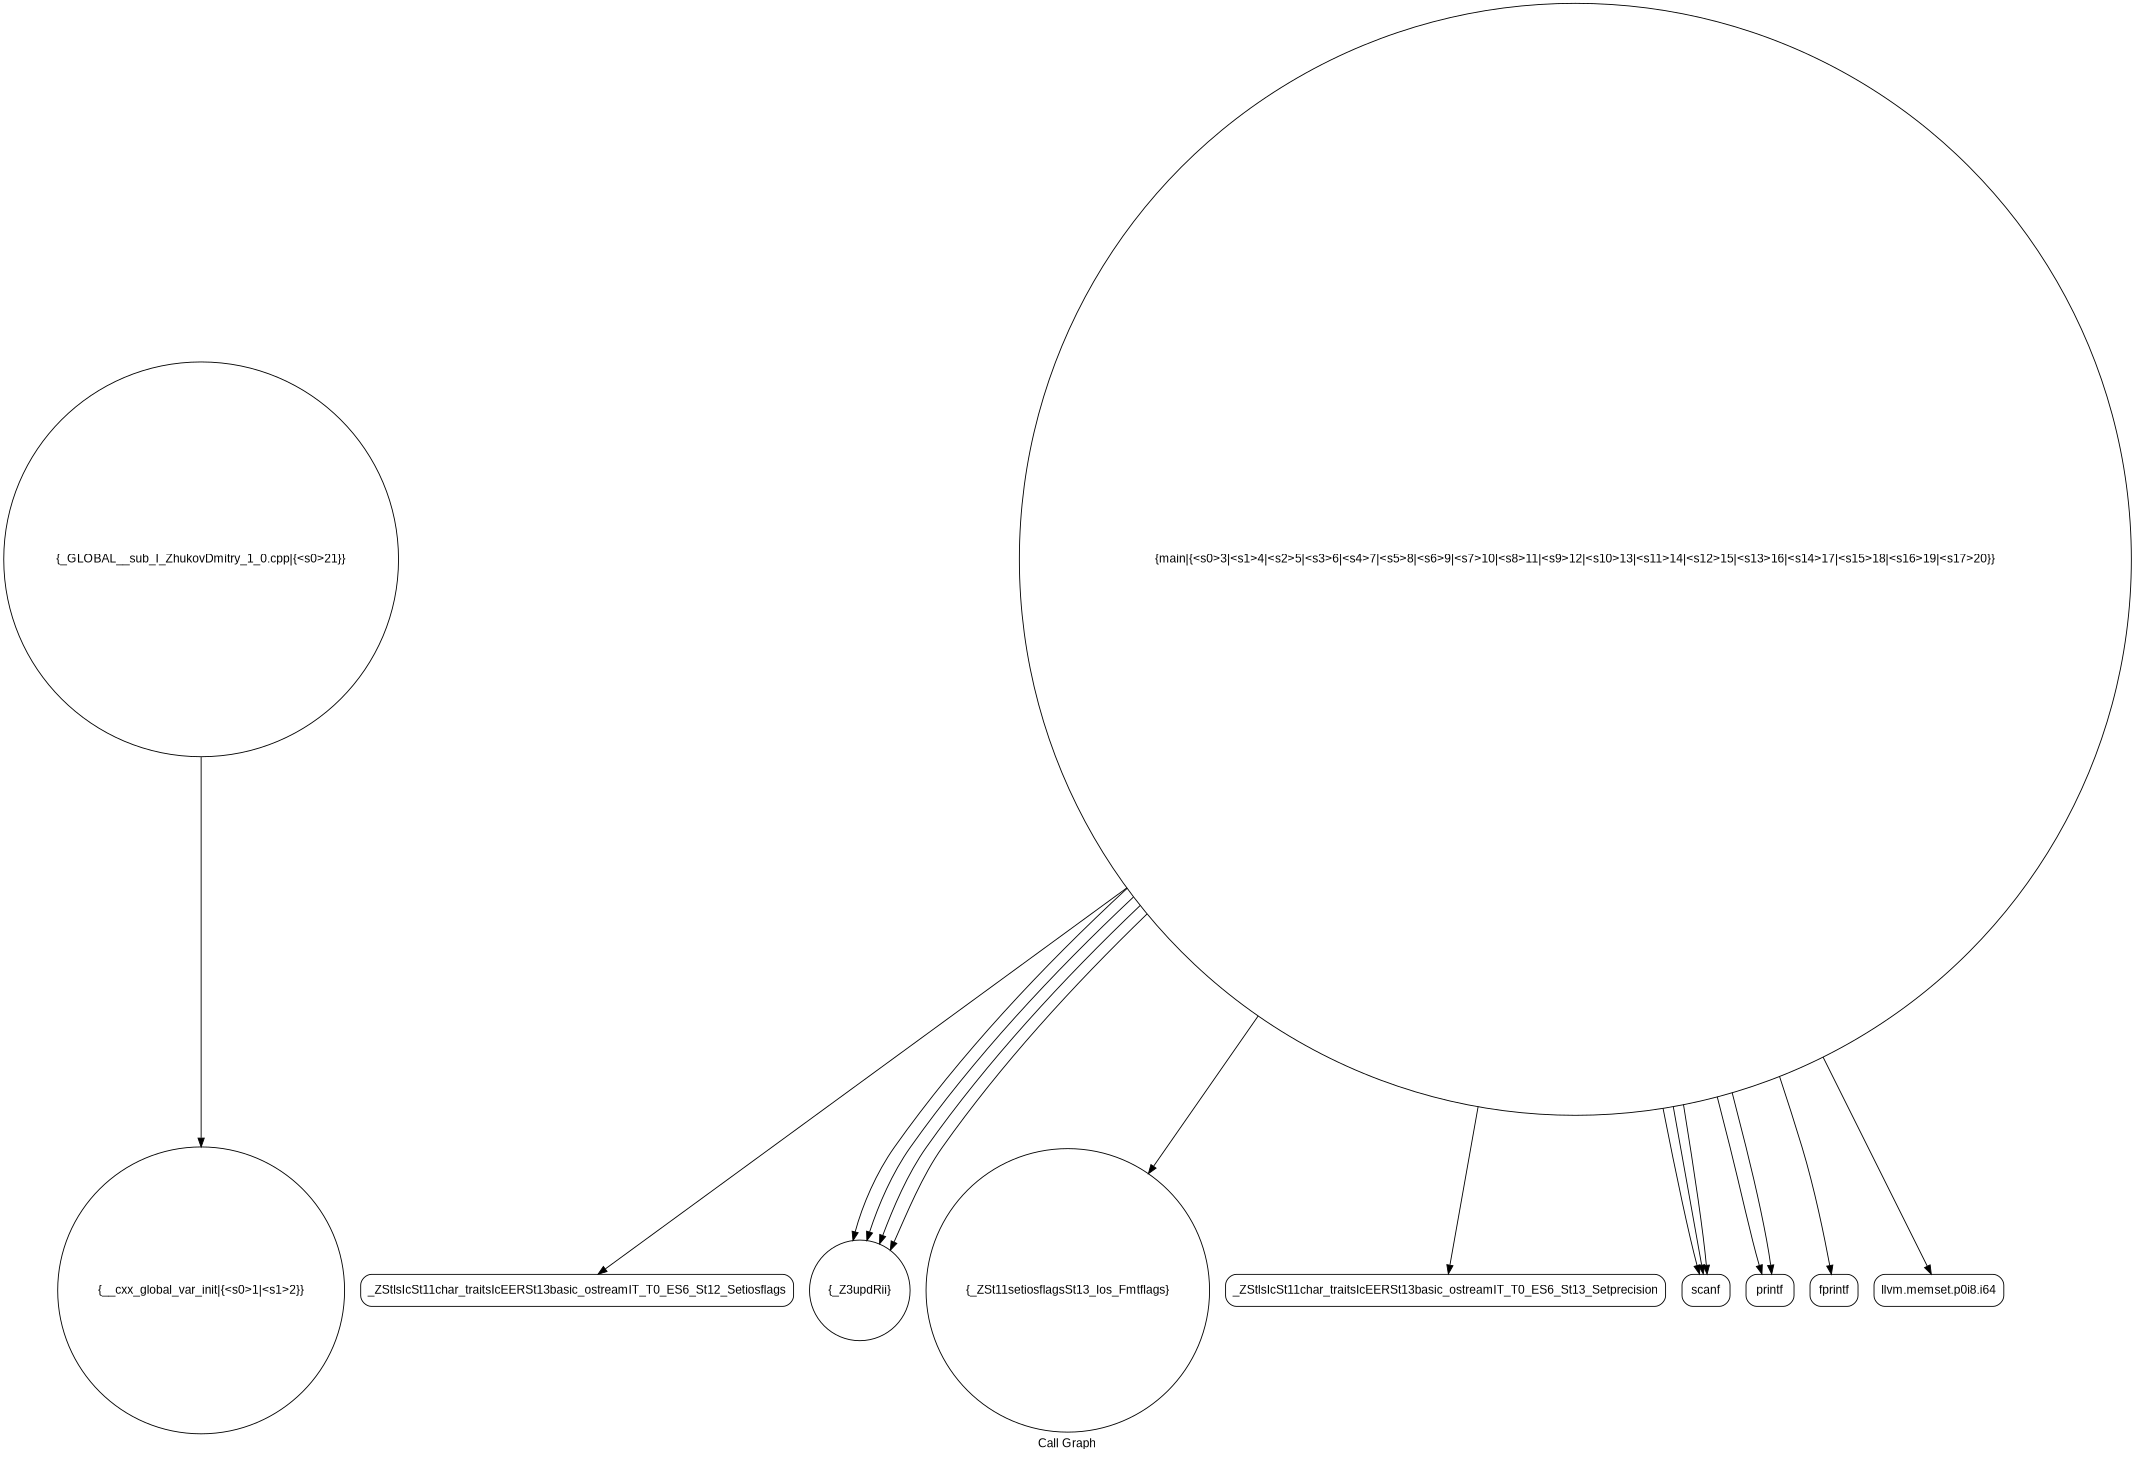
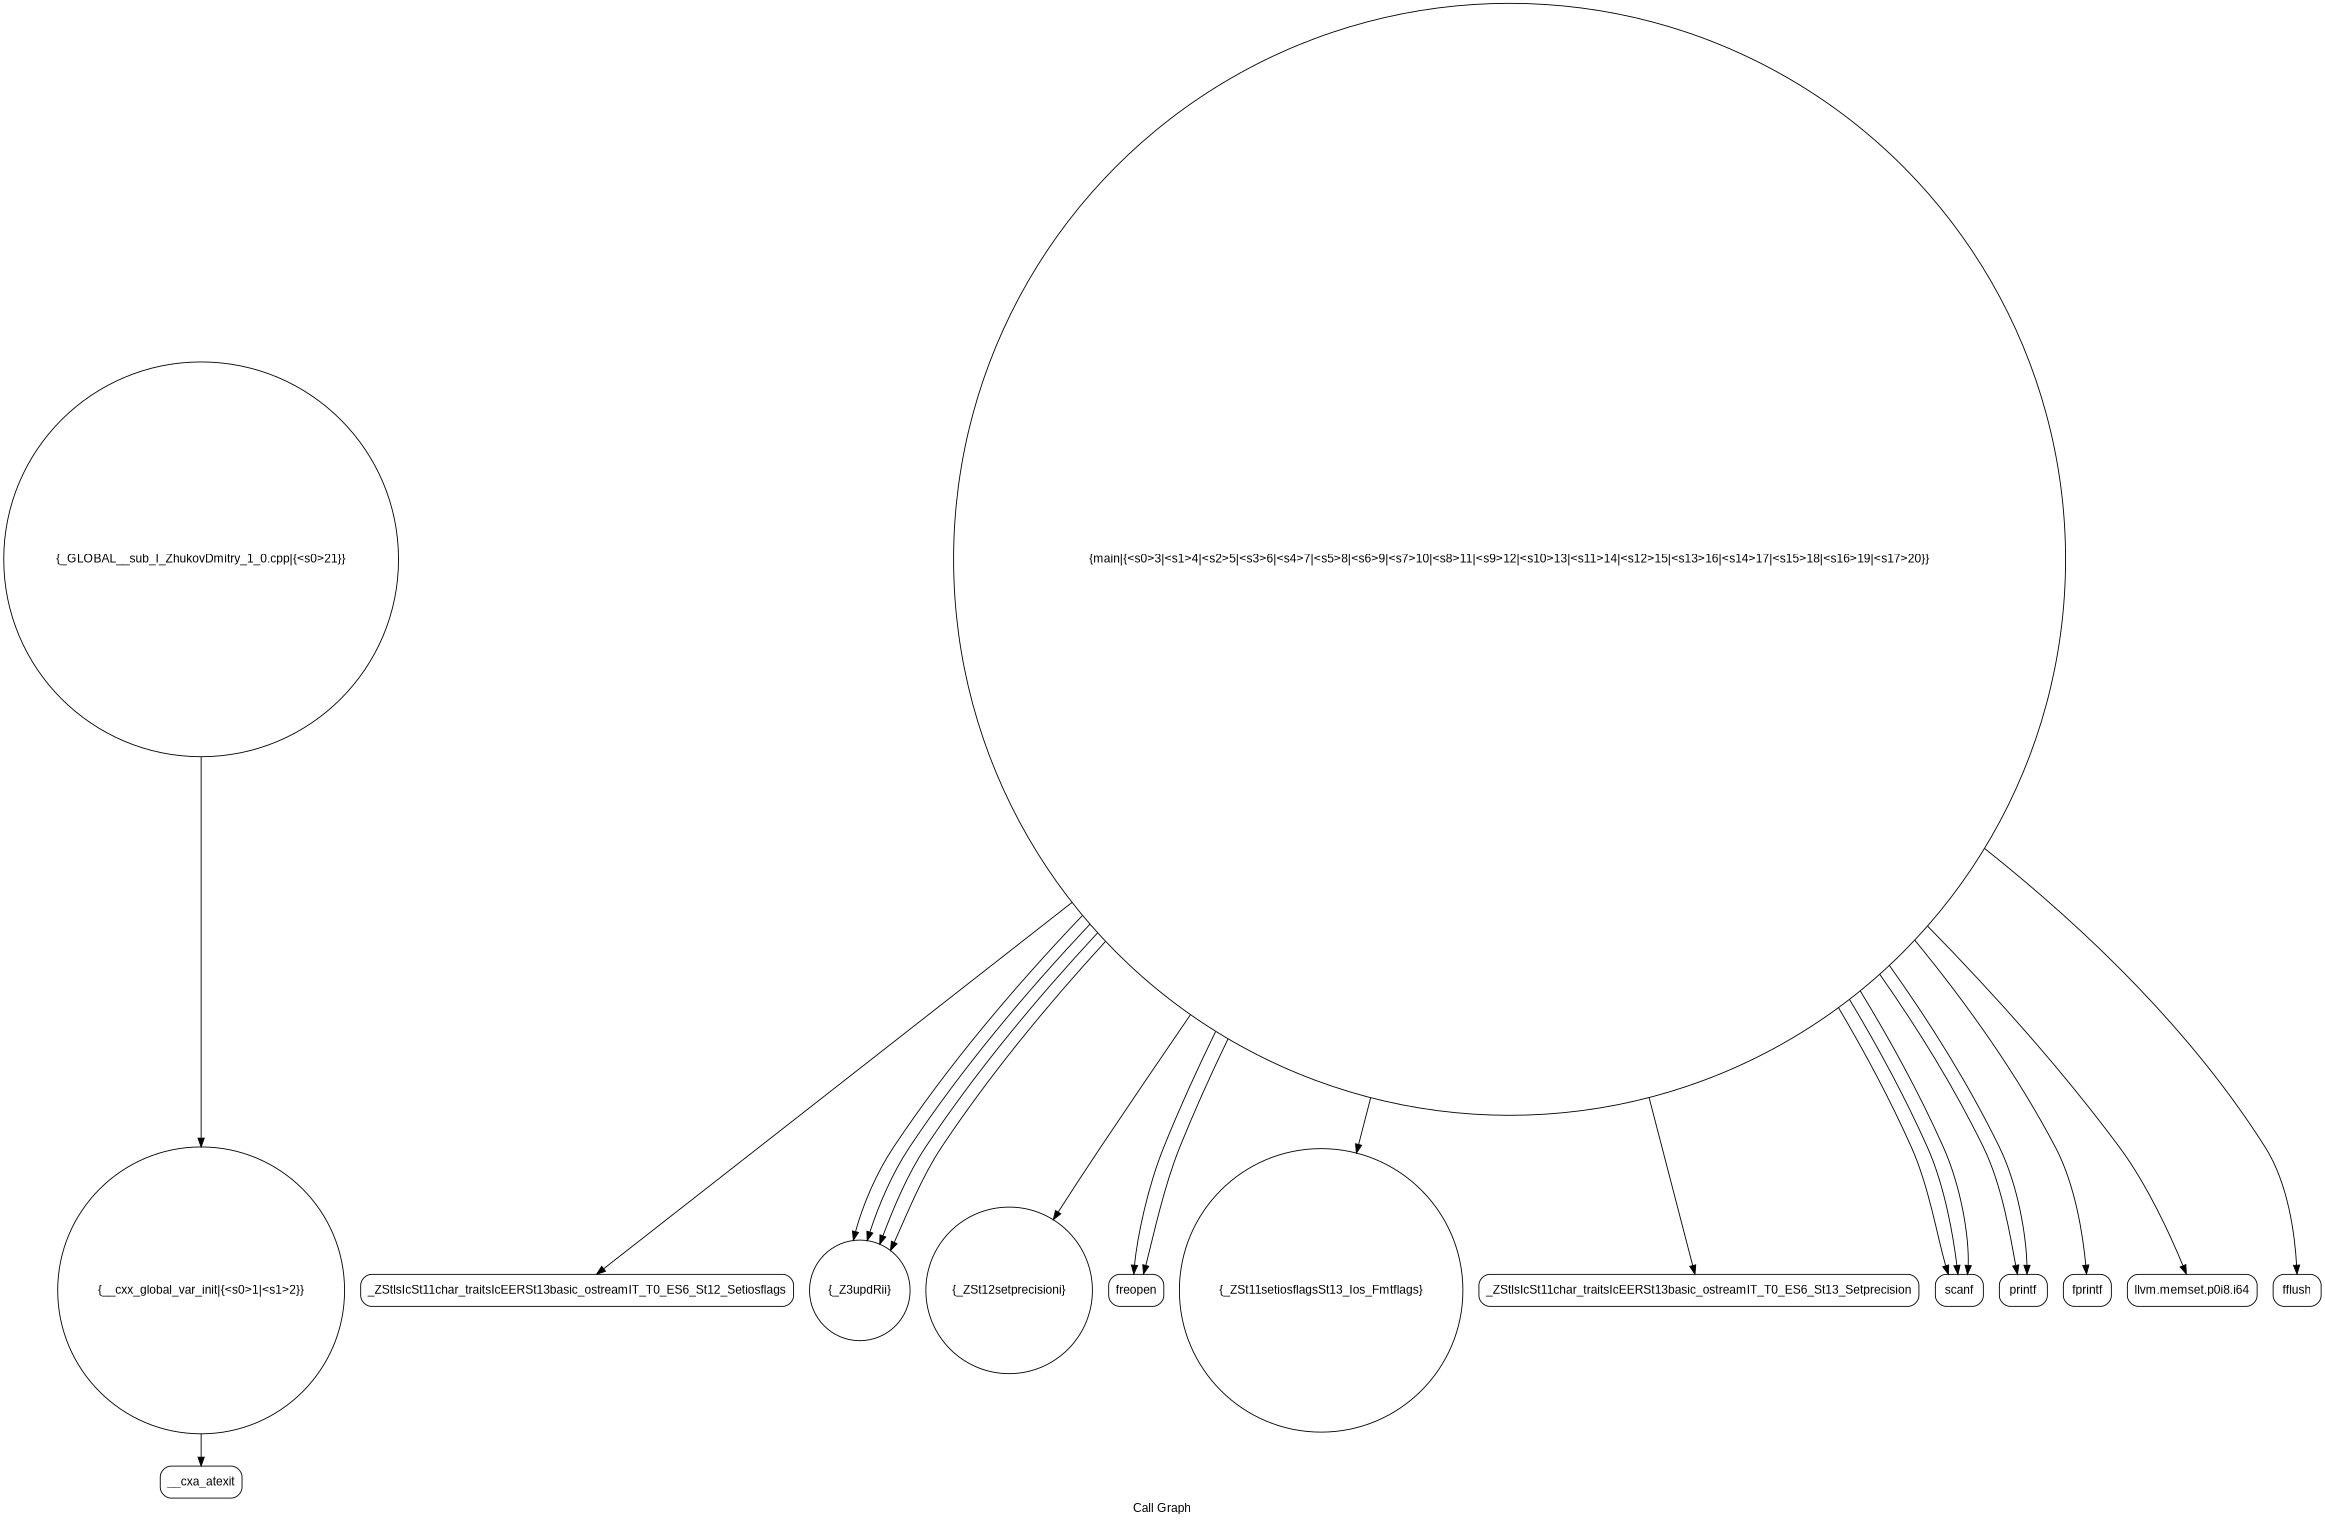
none -> (1009, 1290)
none -> (1136, 1290)
none -> (2297, 1290)
none -> (201, 1482)
